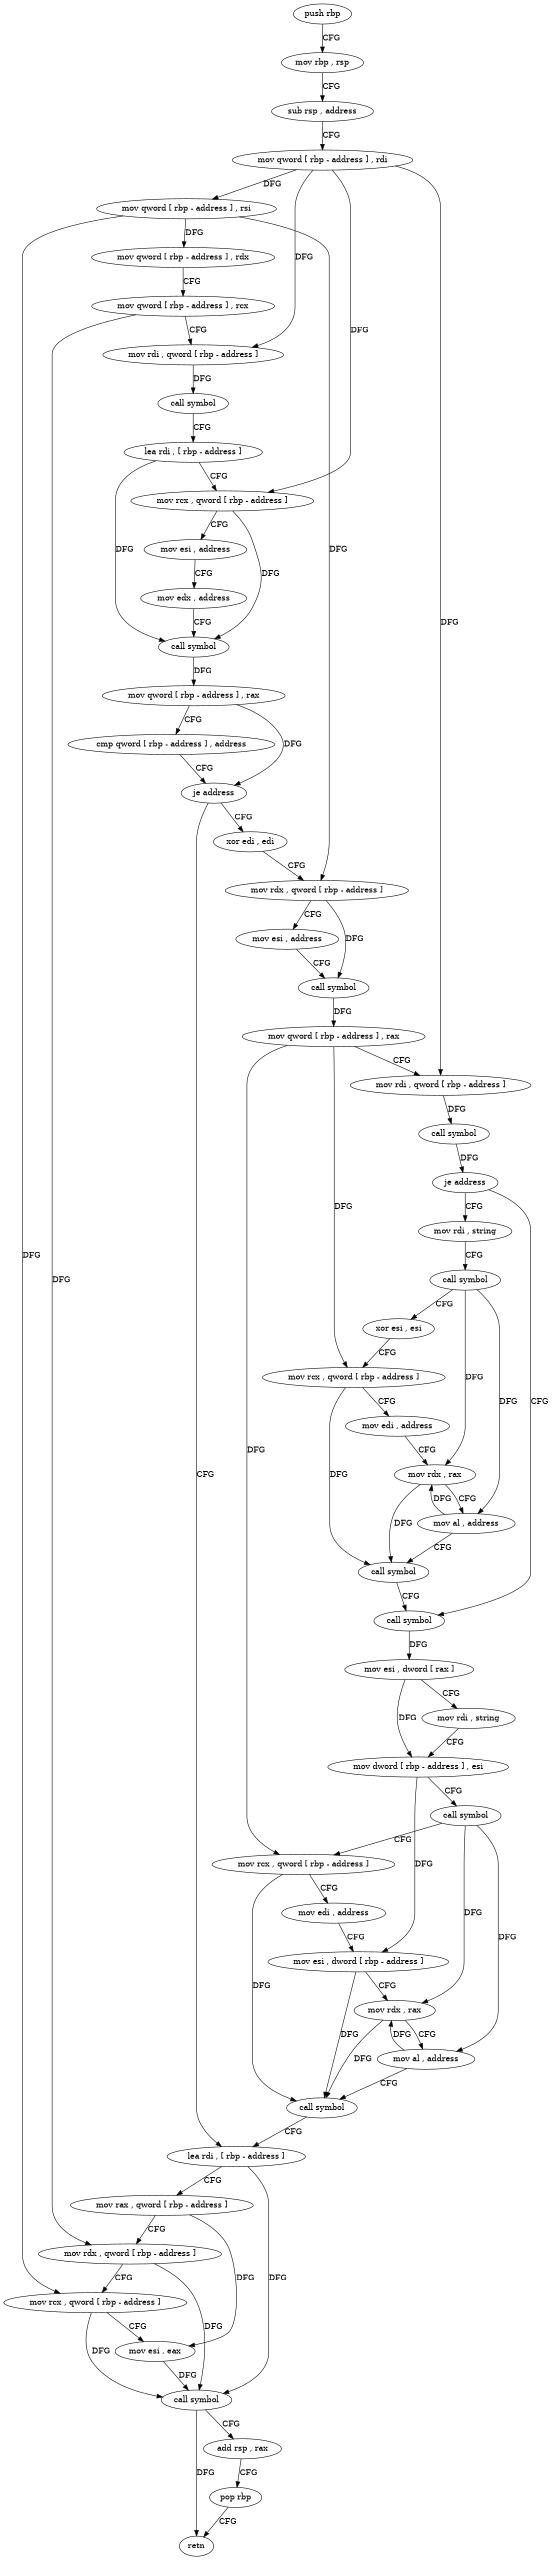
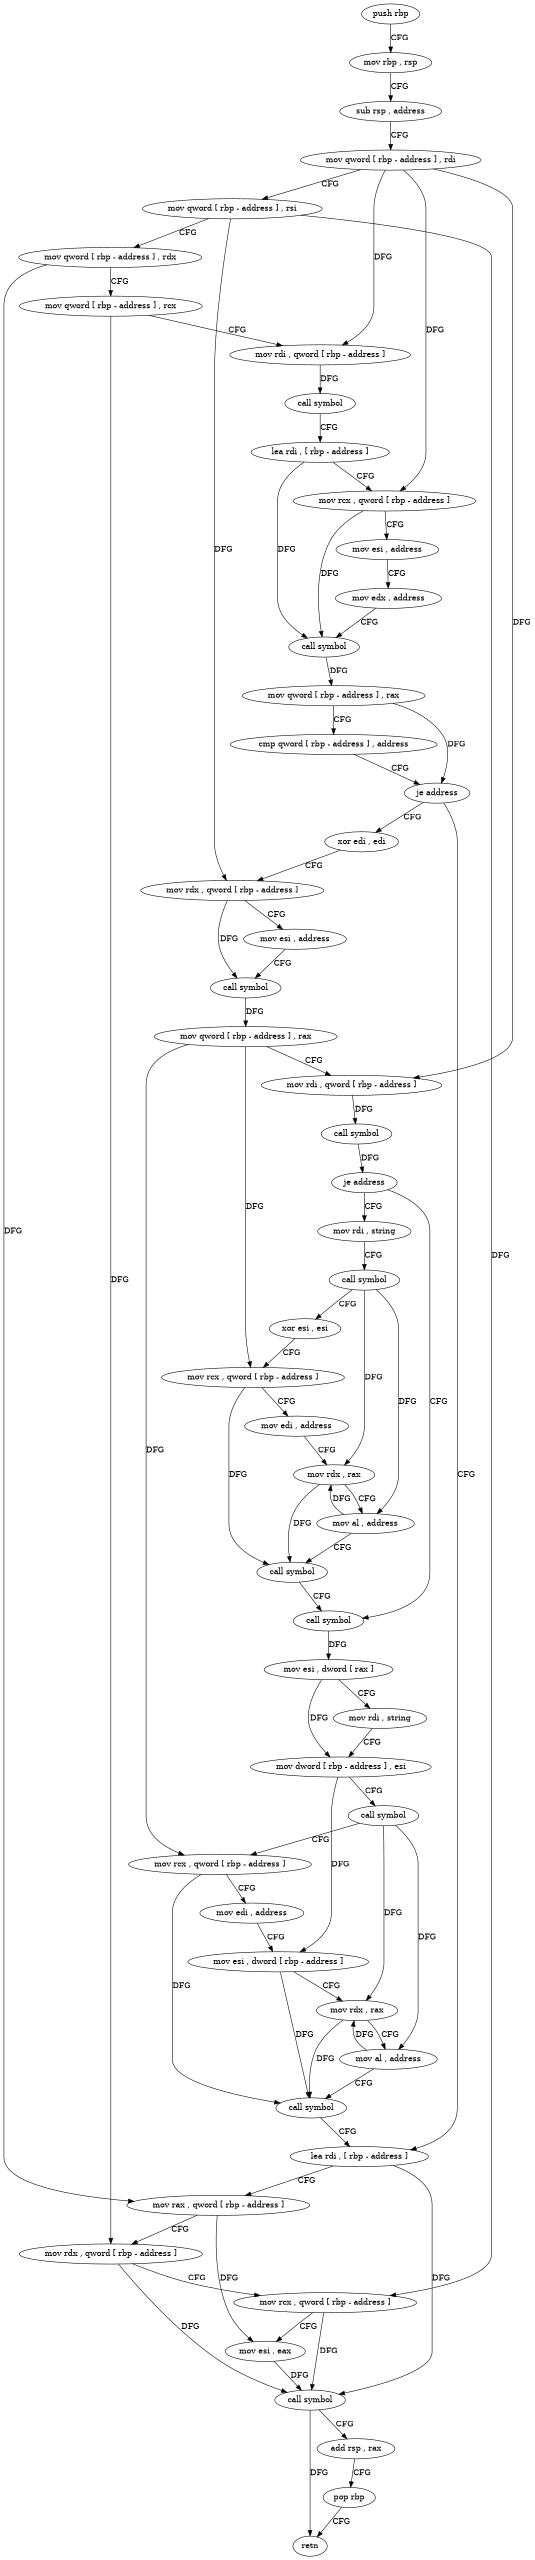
(272, 184) -> (330, 184)
(195, 233) -> (188, 233)
none -> (4, 1269)
